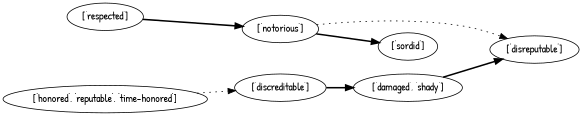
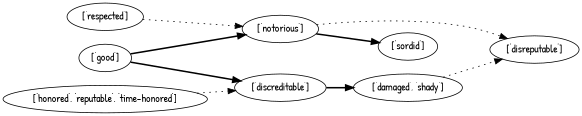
(189, 23) -> (189, 23)
none -> (105, 58)
(469, 69) -> (469, 69)
